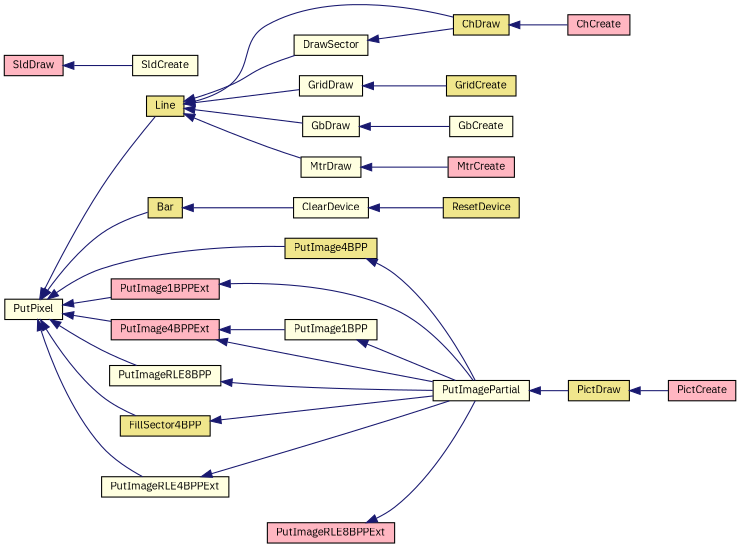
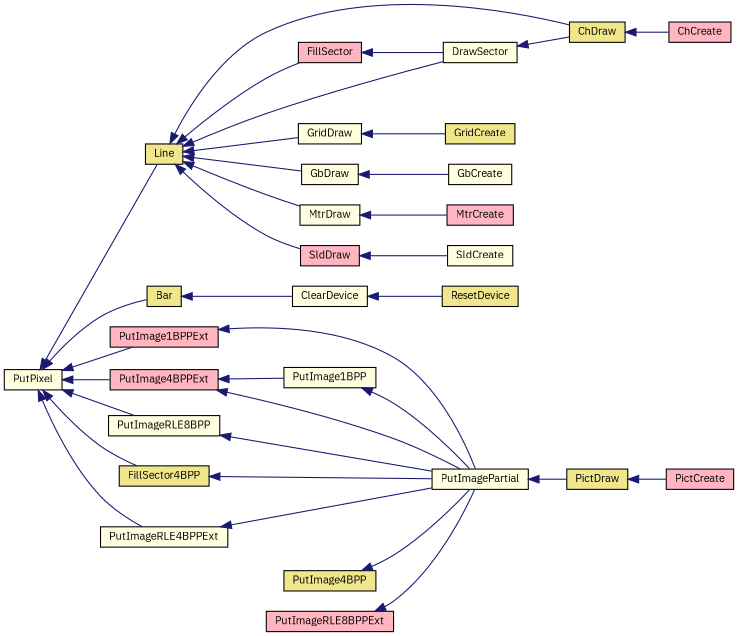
none -> (330, 53)
none -> (237, 217)
(167, 254) -> none
